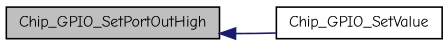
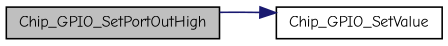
(256, 33) -> (240, 12)
